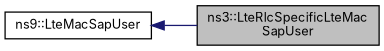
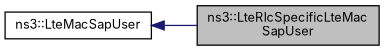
(78, 25) -> (78, 25)
